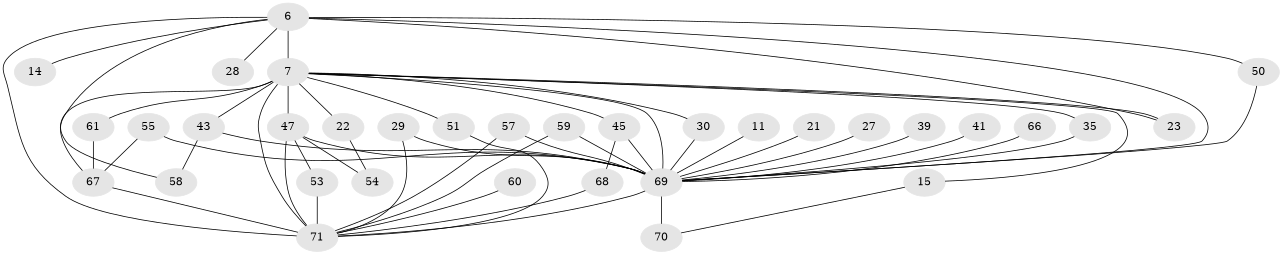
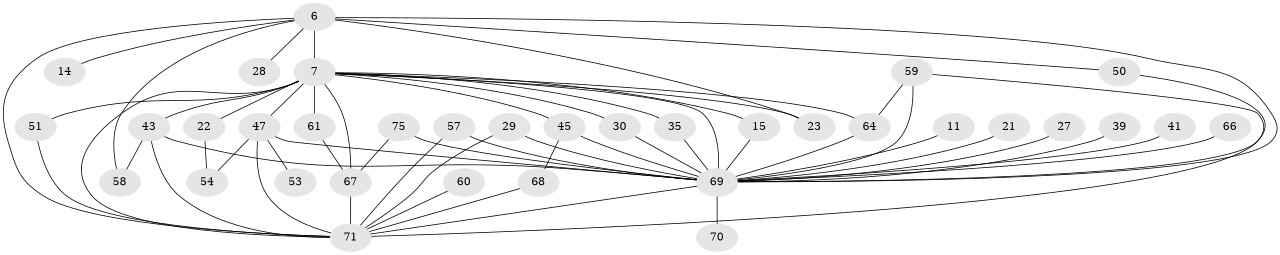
(149, 127) -> (399, 127)
none -> (870, 127)
(317, 210) -> (221, 220)
(793, 210) -> (738, 155)
